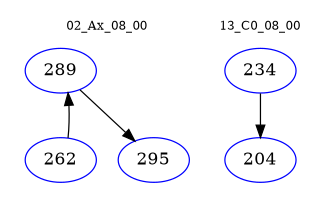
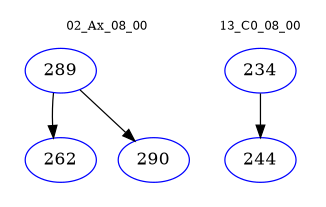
(69, 122) -> (52, 109)
(154, 160) -> (154, 160)
(260, 160) -> (260, 160)
